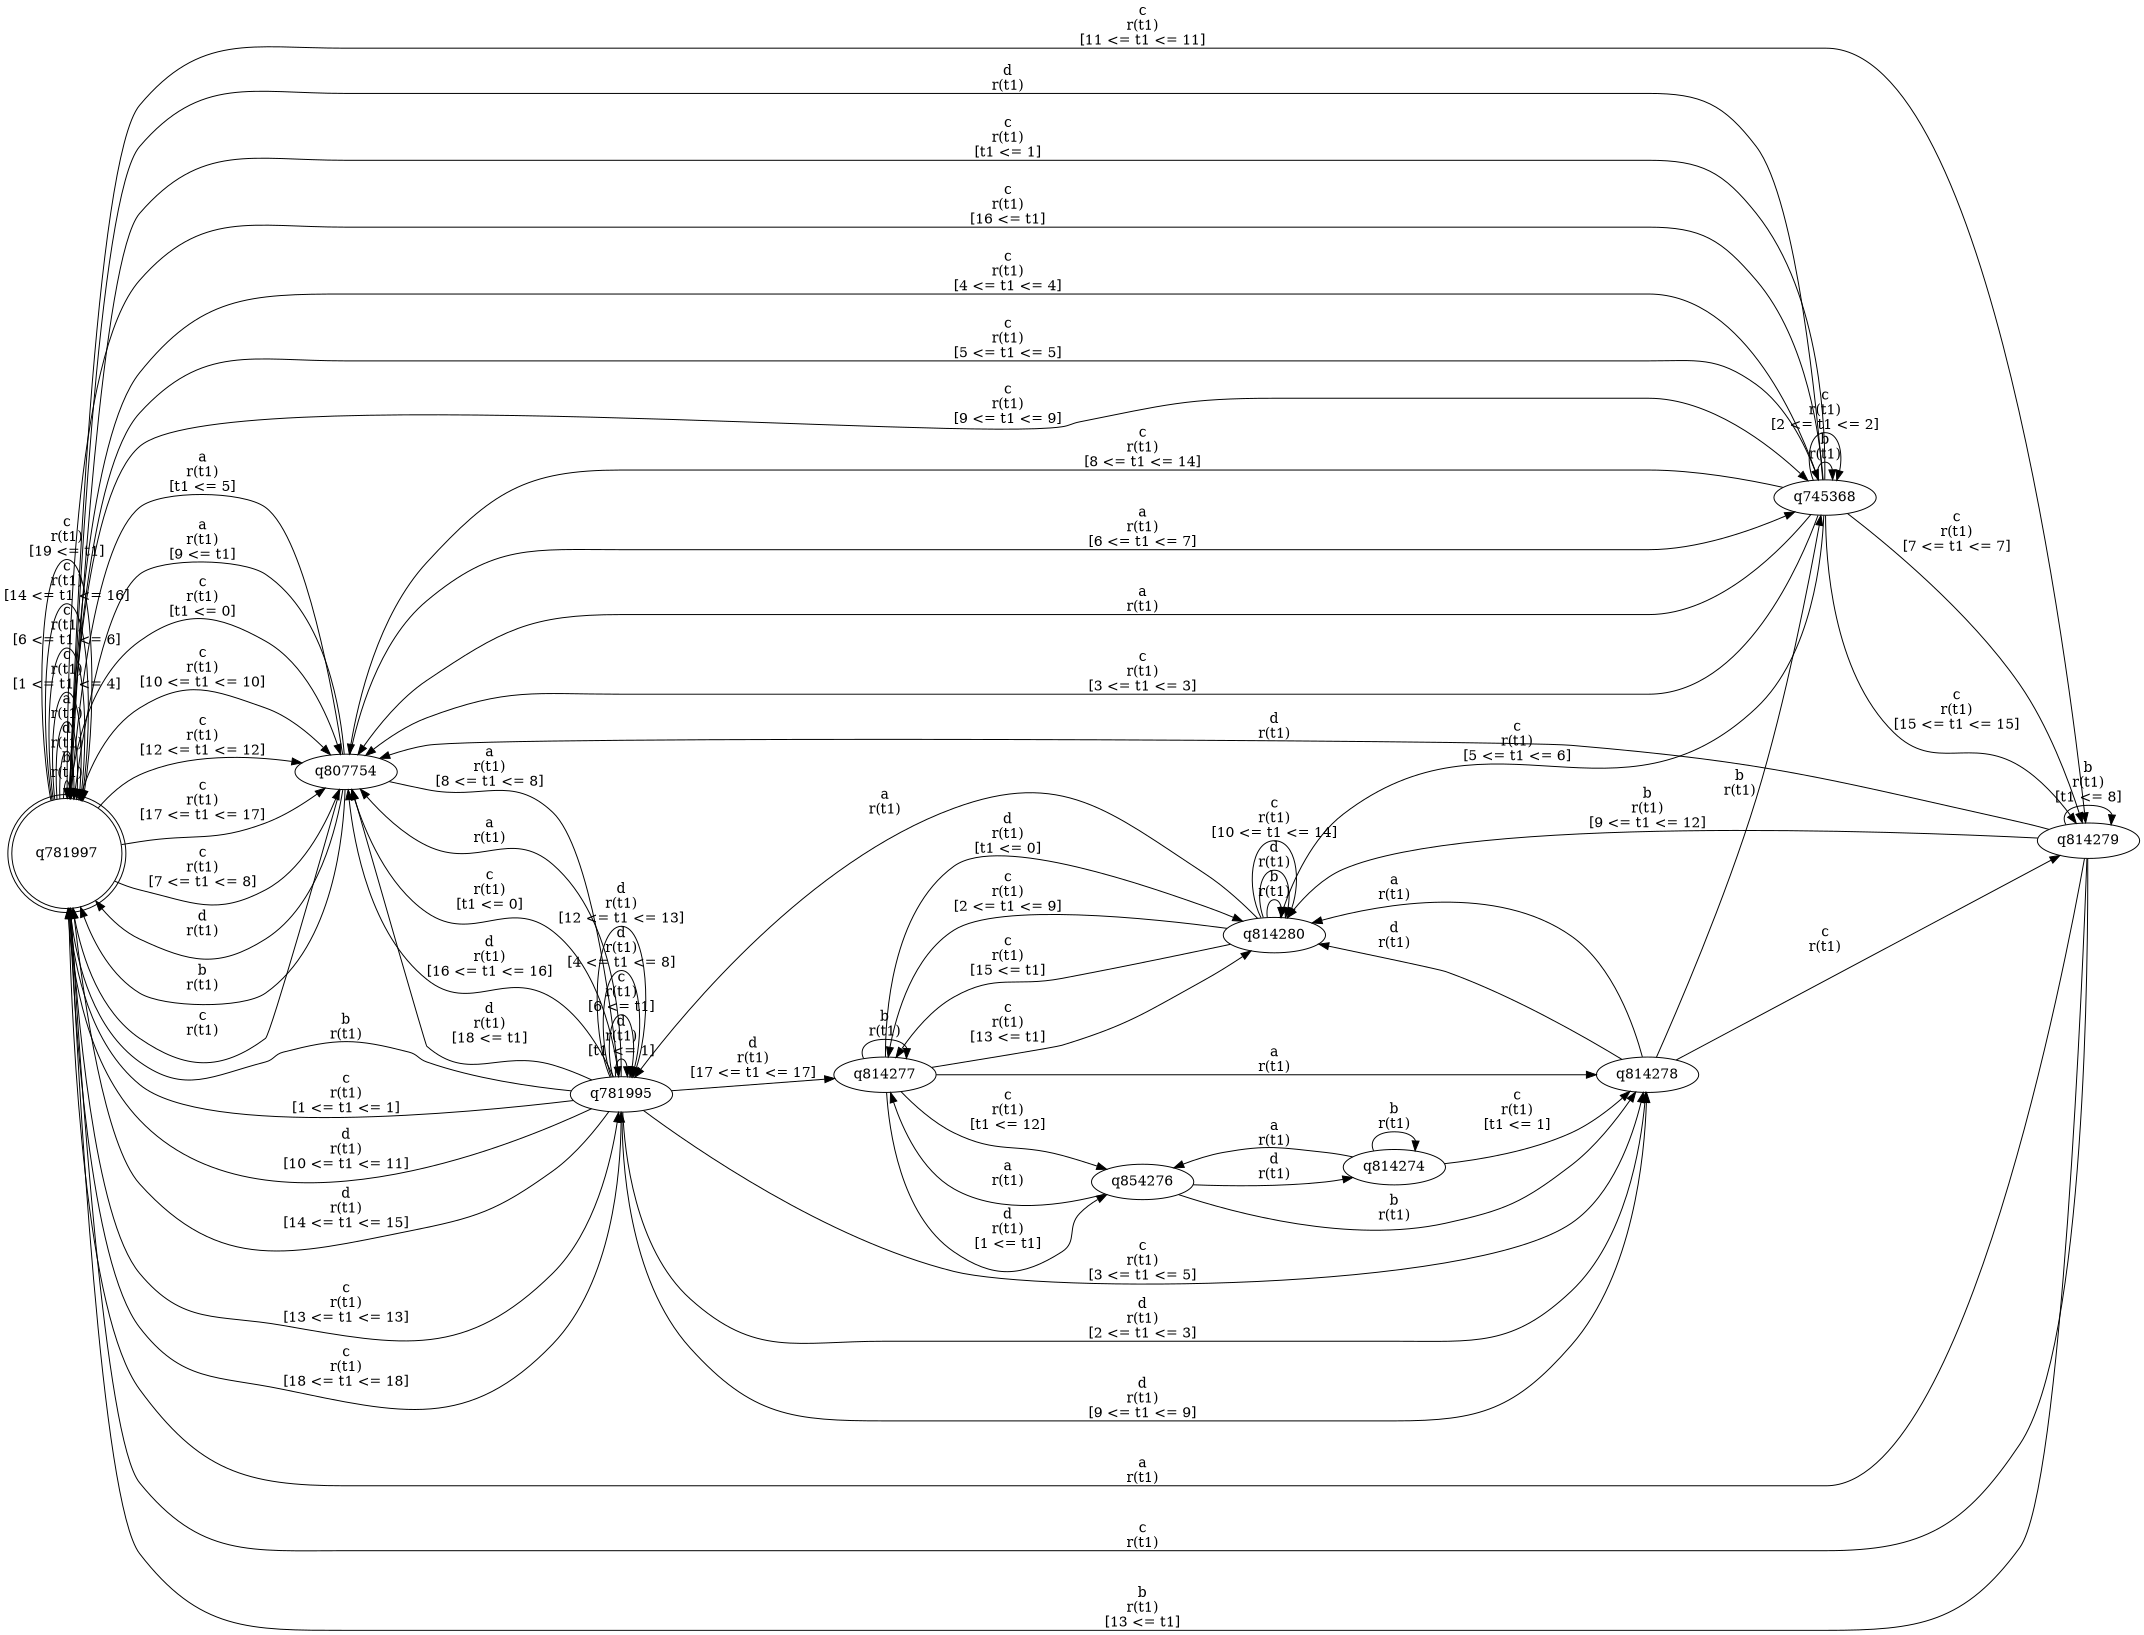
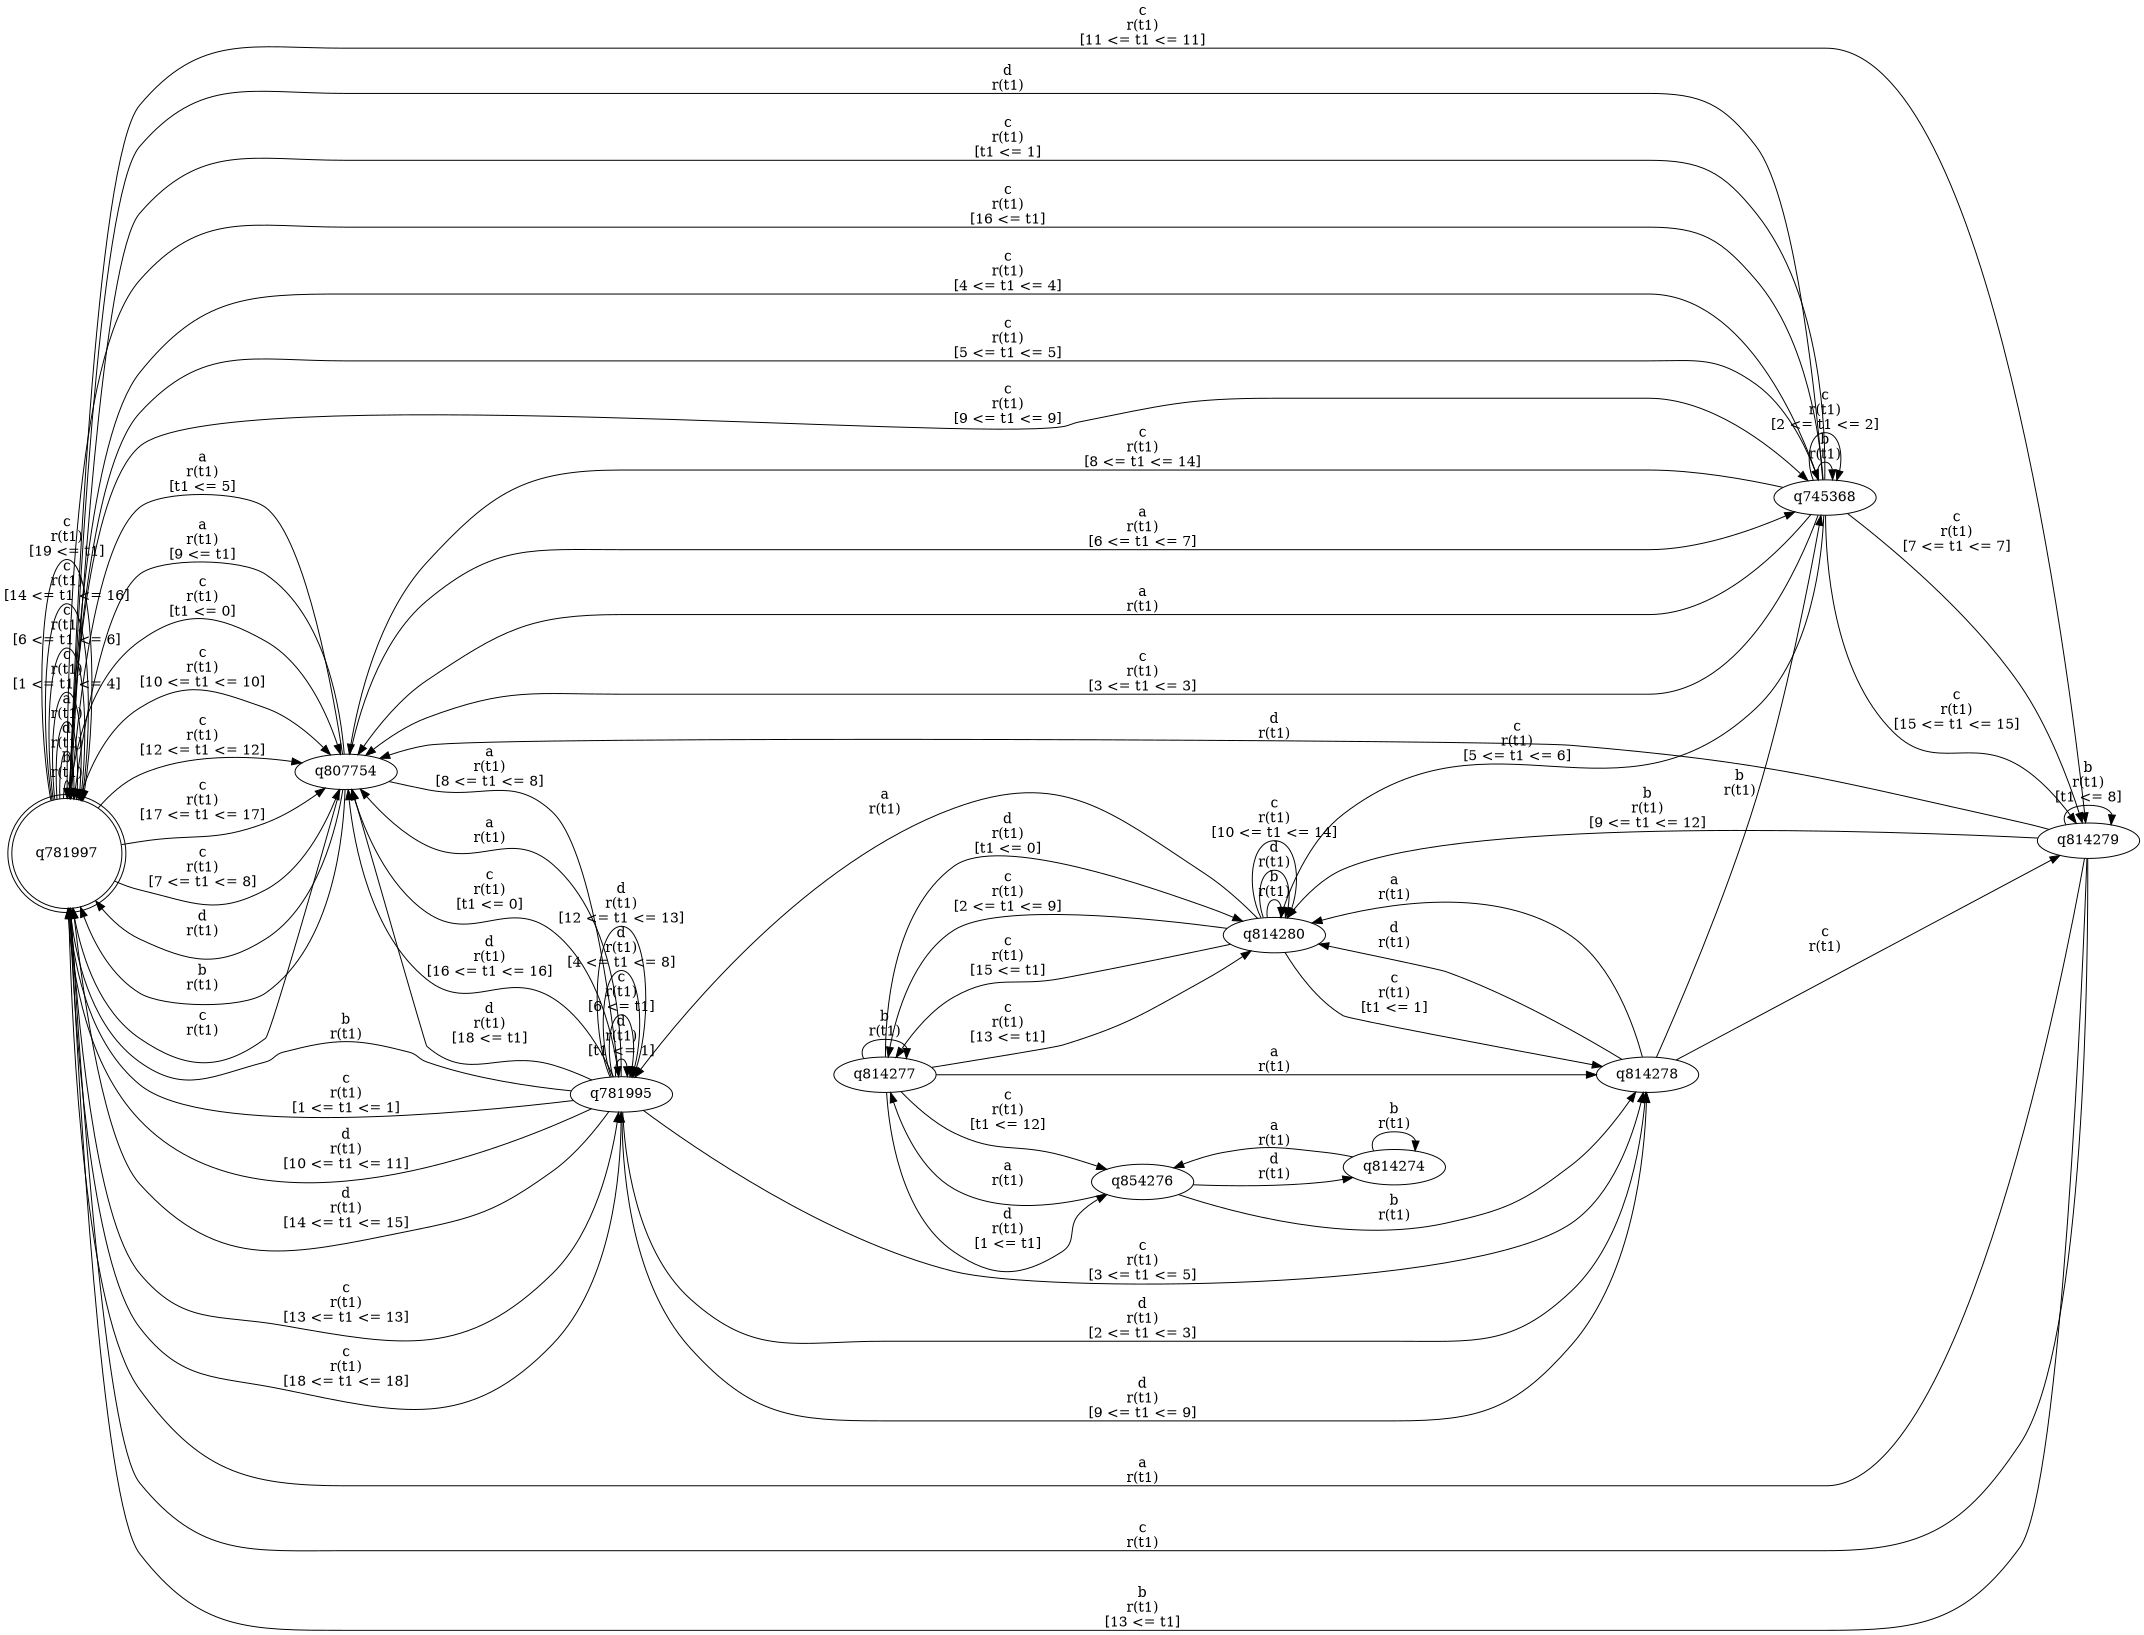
(748, 1085) -> none
(1539, 1145) -> (1425, 1033)
